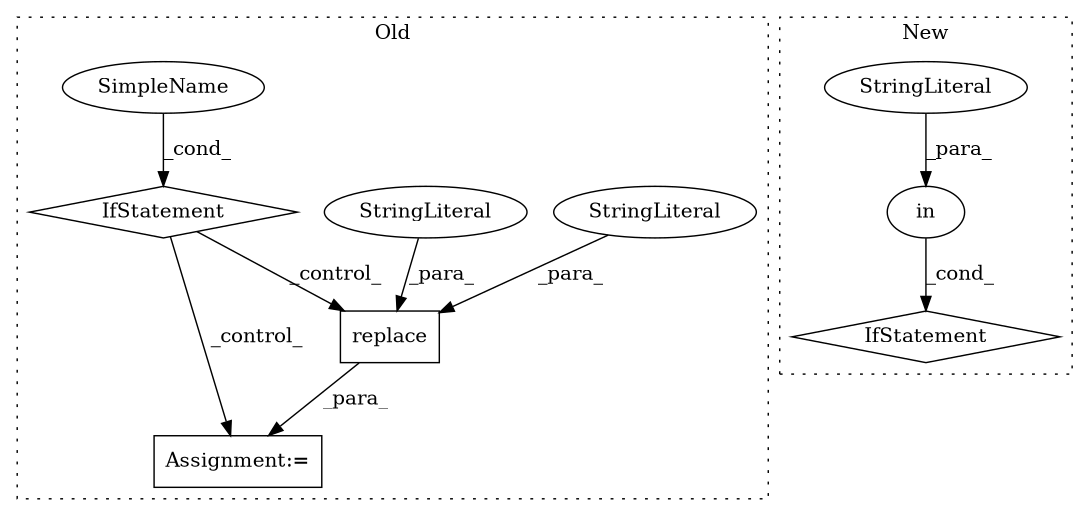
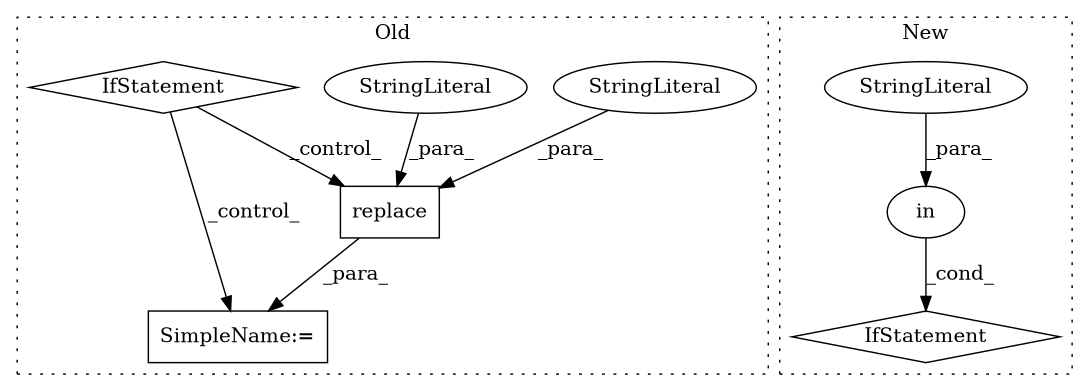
(163, 87) -> none
(238, 462) -> (238, 337)
